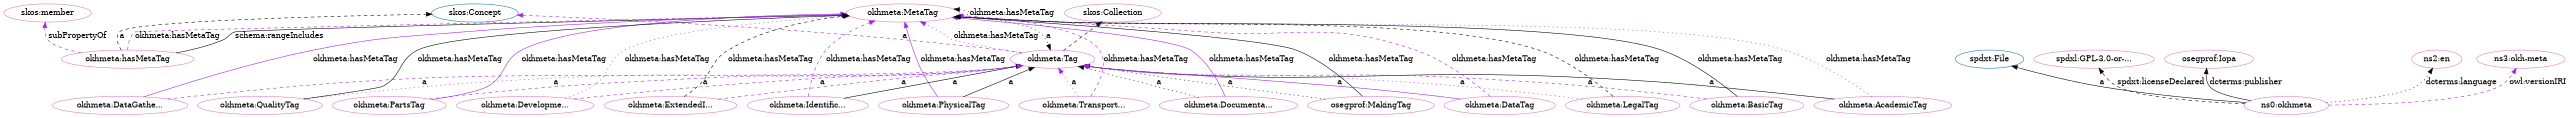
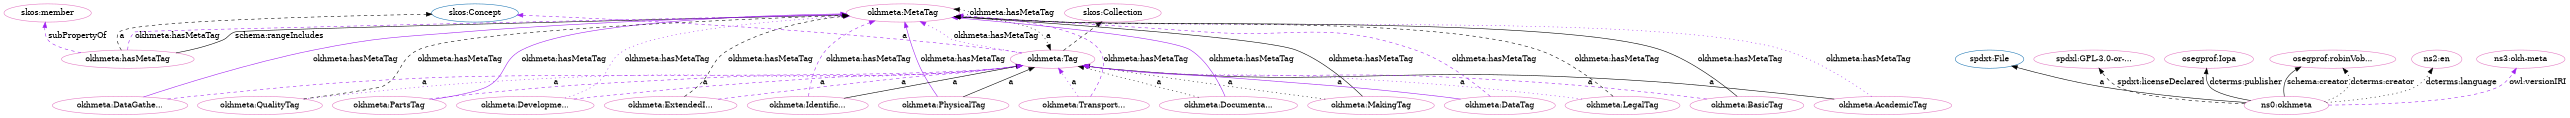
(564, 30) -> (564, 30)
none -> (2333, 59)
(1371, 105) -> (1371, 105)
